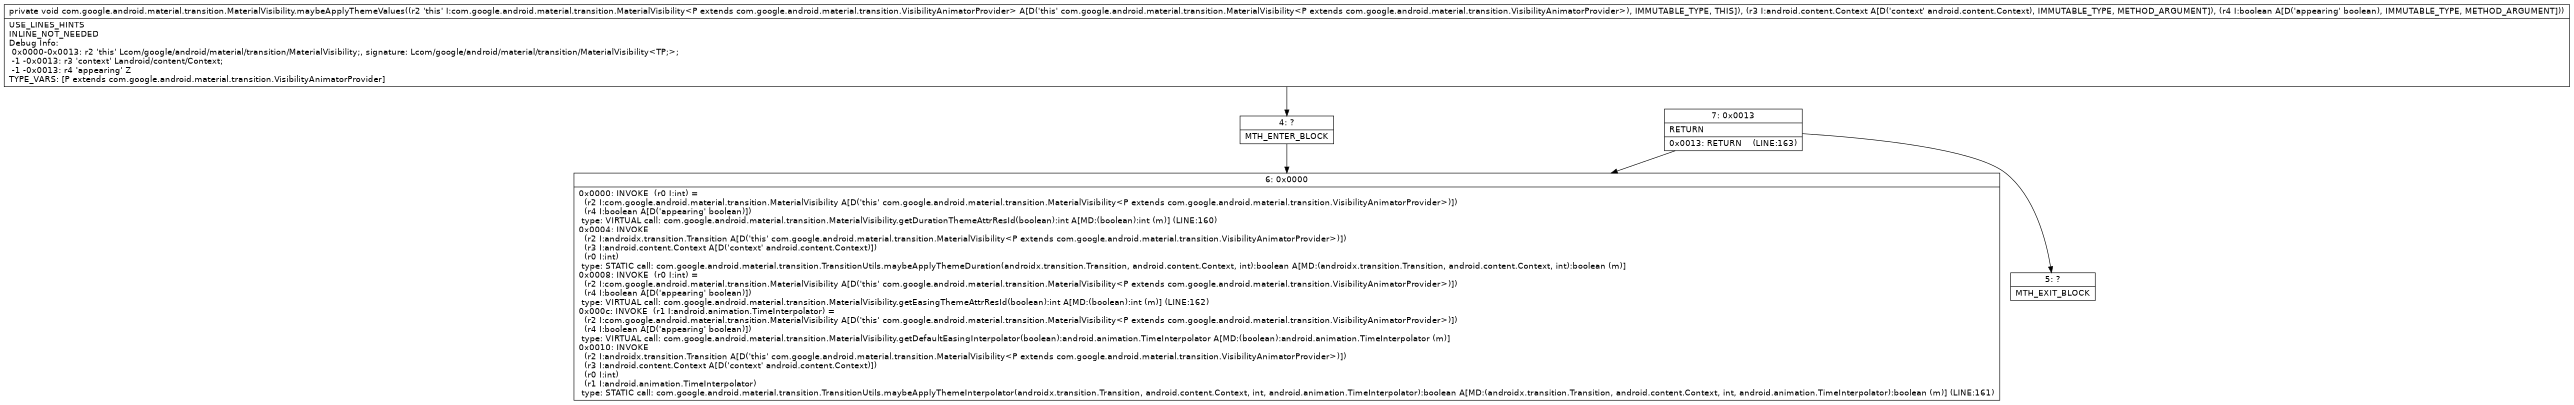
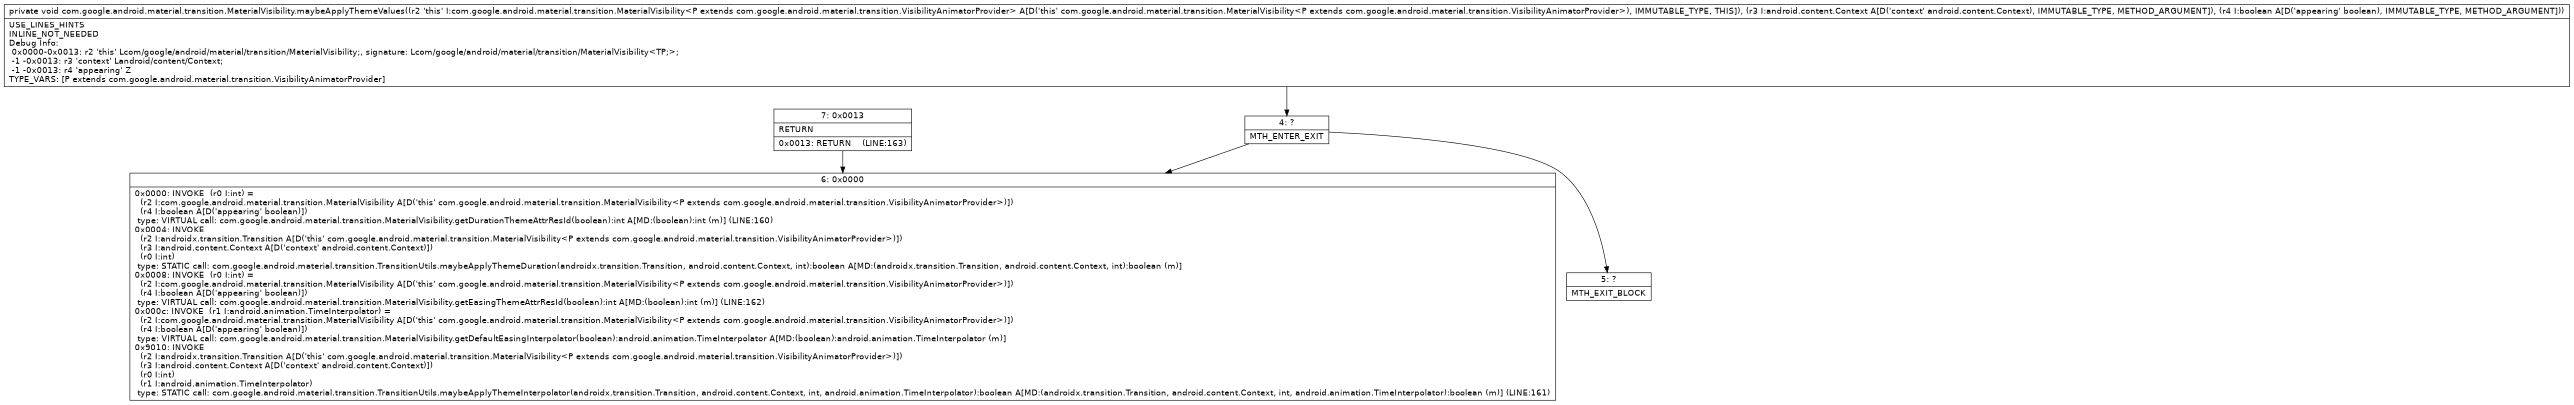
(1287, 137) -> (1287, 137)
(1958, 154) -> (1500, 151)
(617, 348) -> (172, 348)
